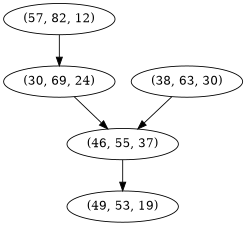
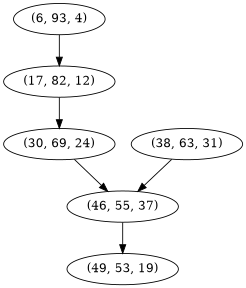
(59, 19) -> (59, 82)
none -> (59, 19)
(187, 82) -> (187, 144)
